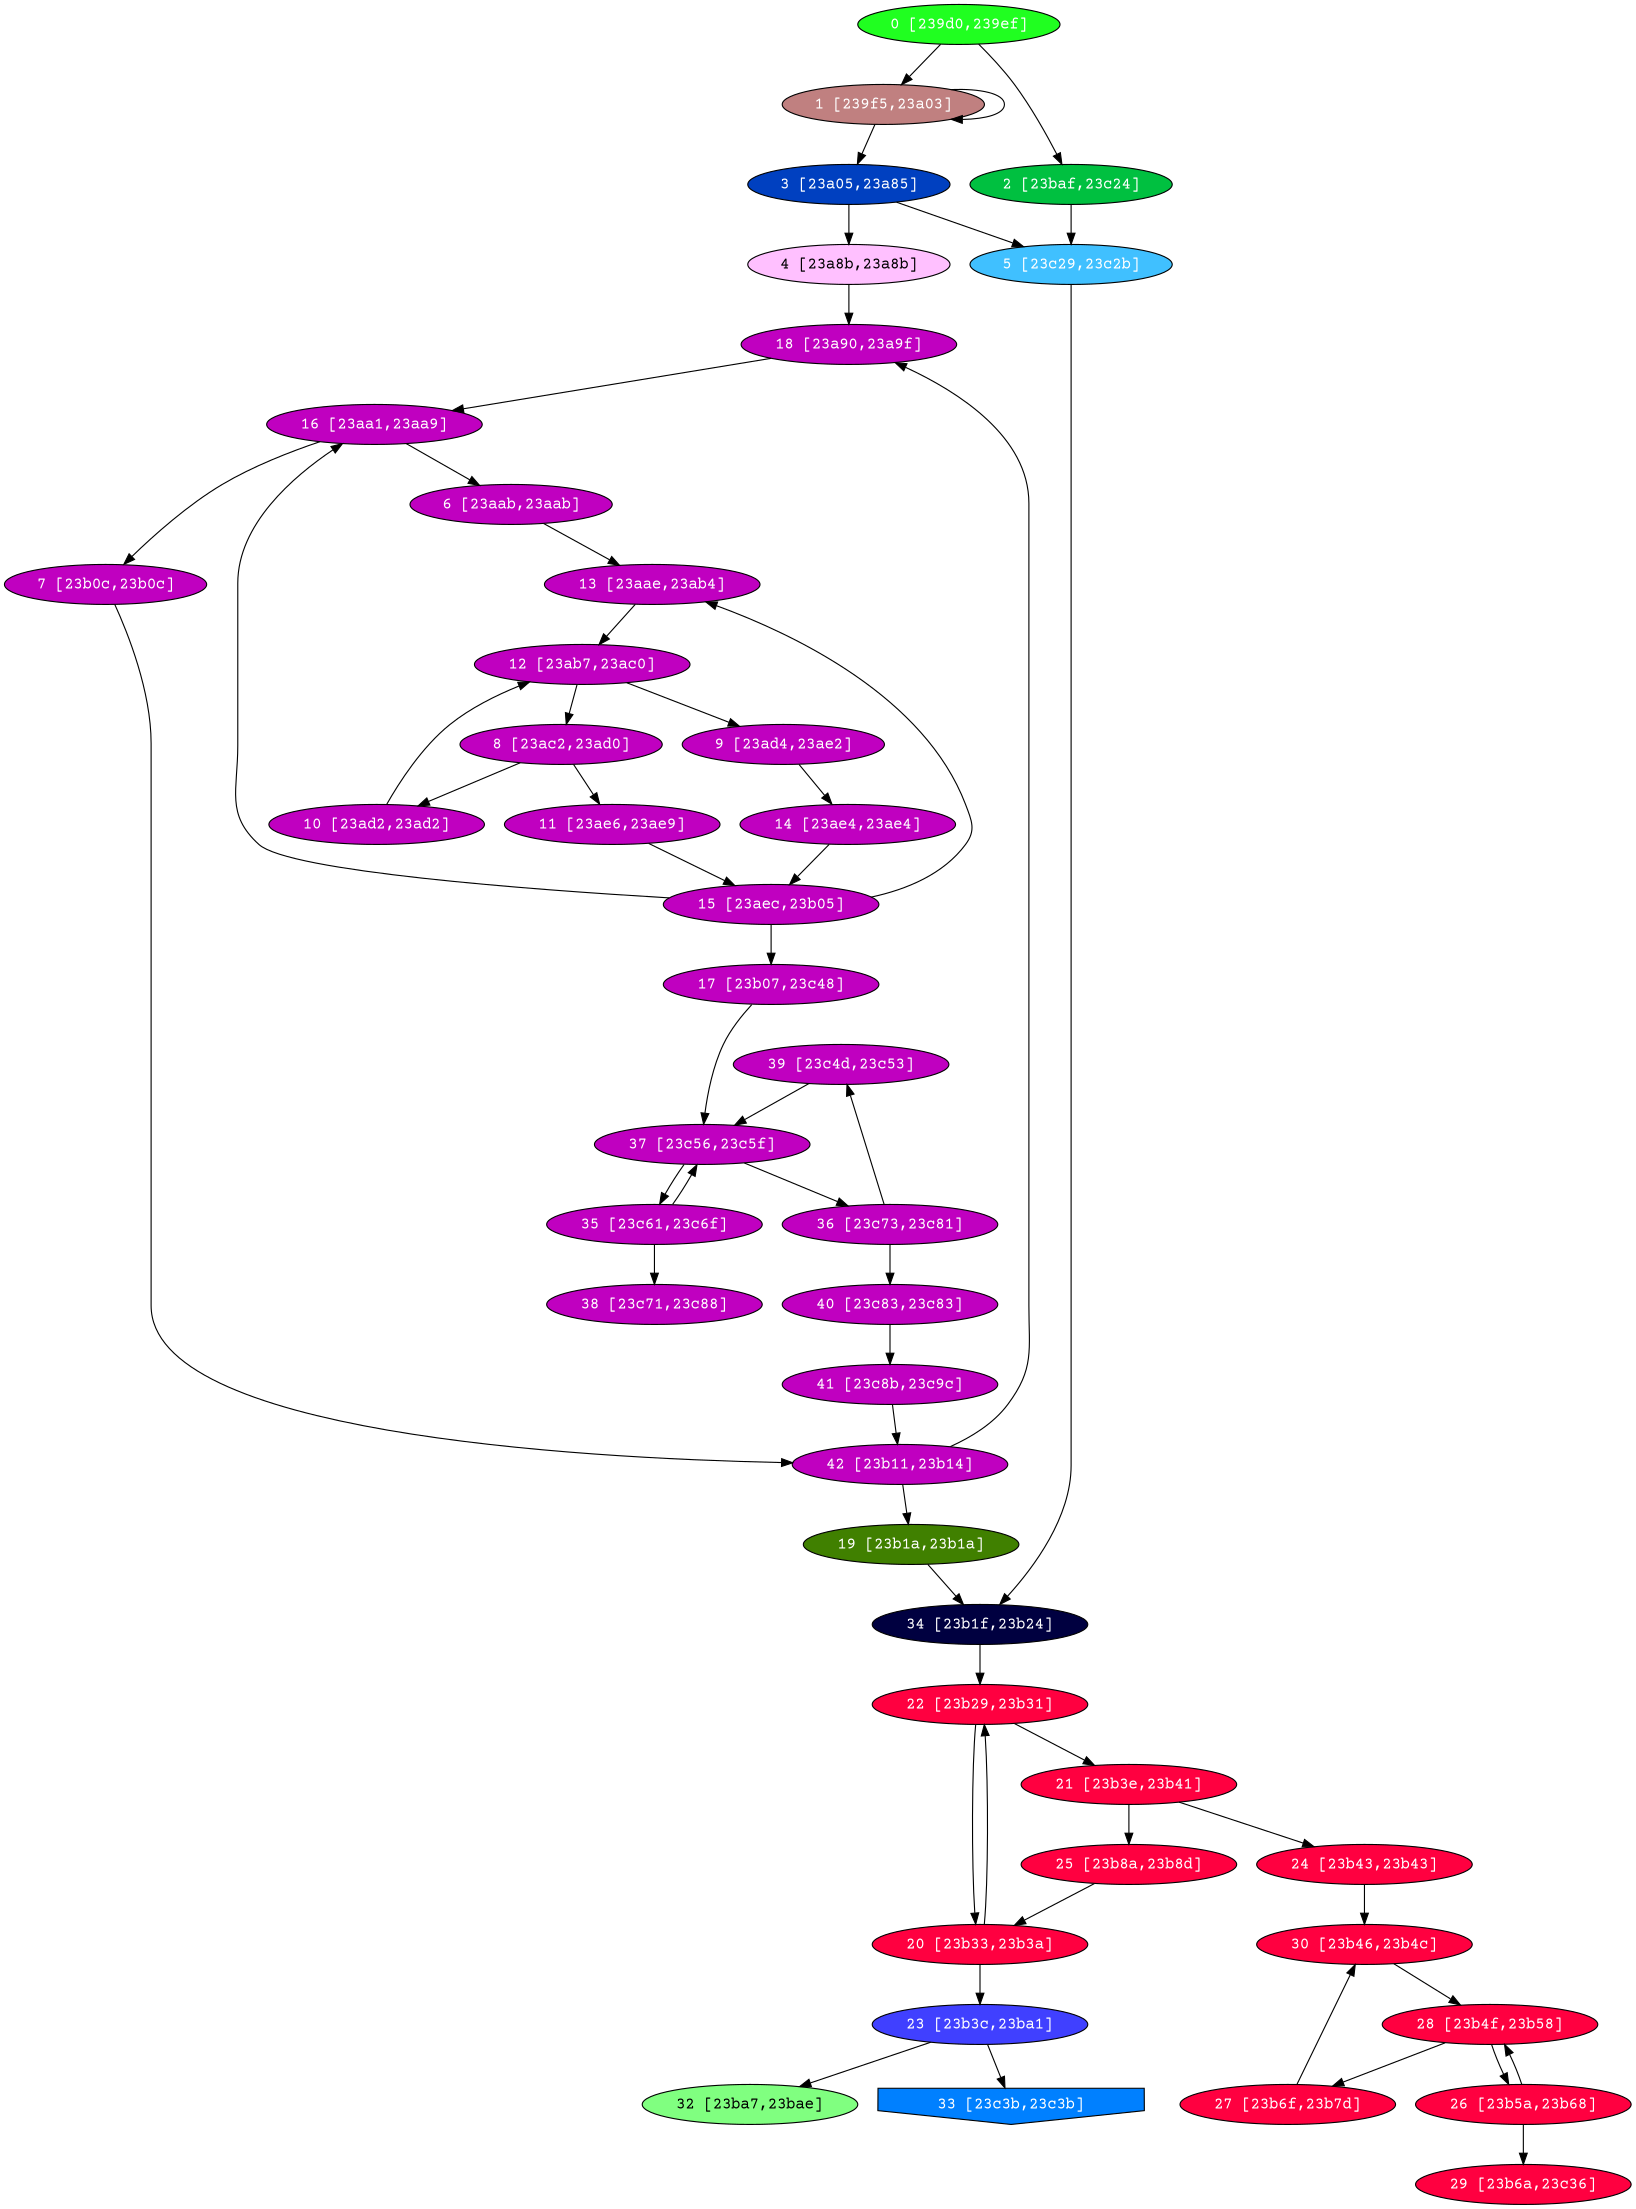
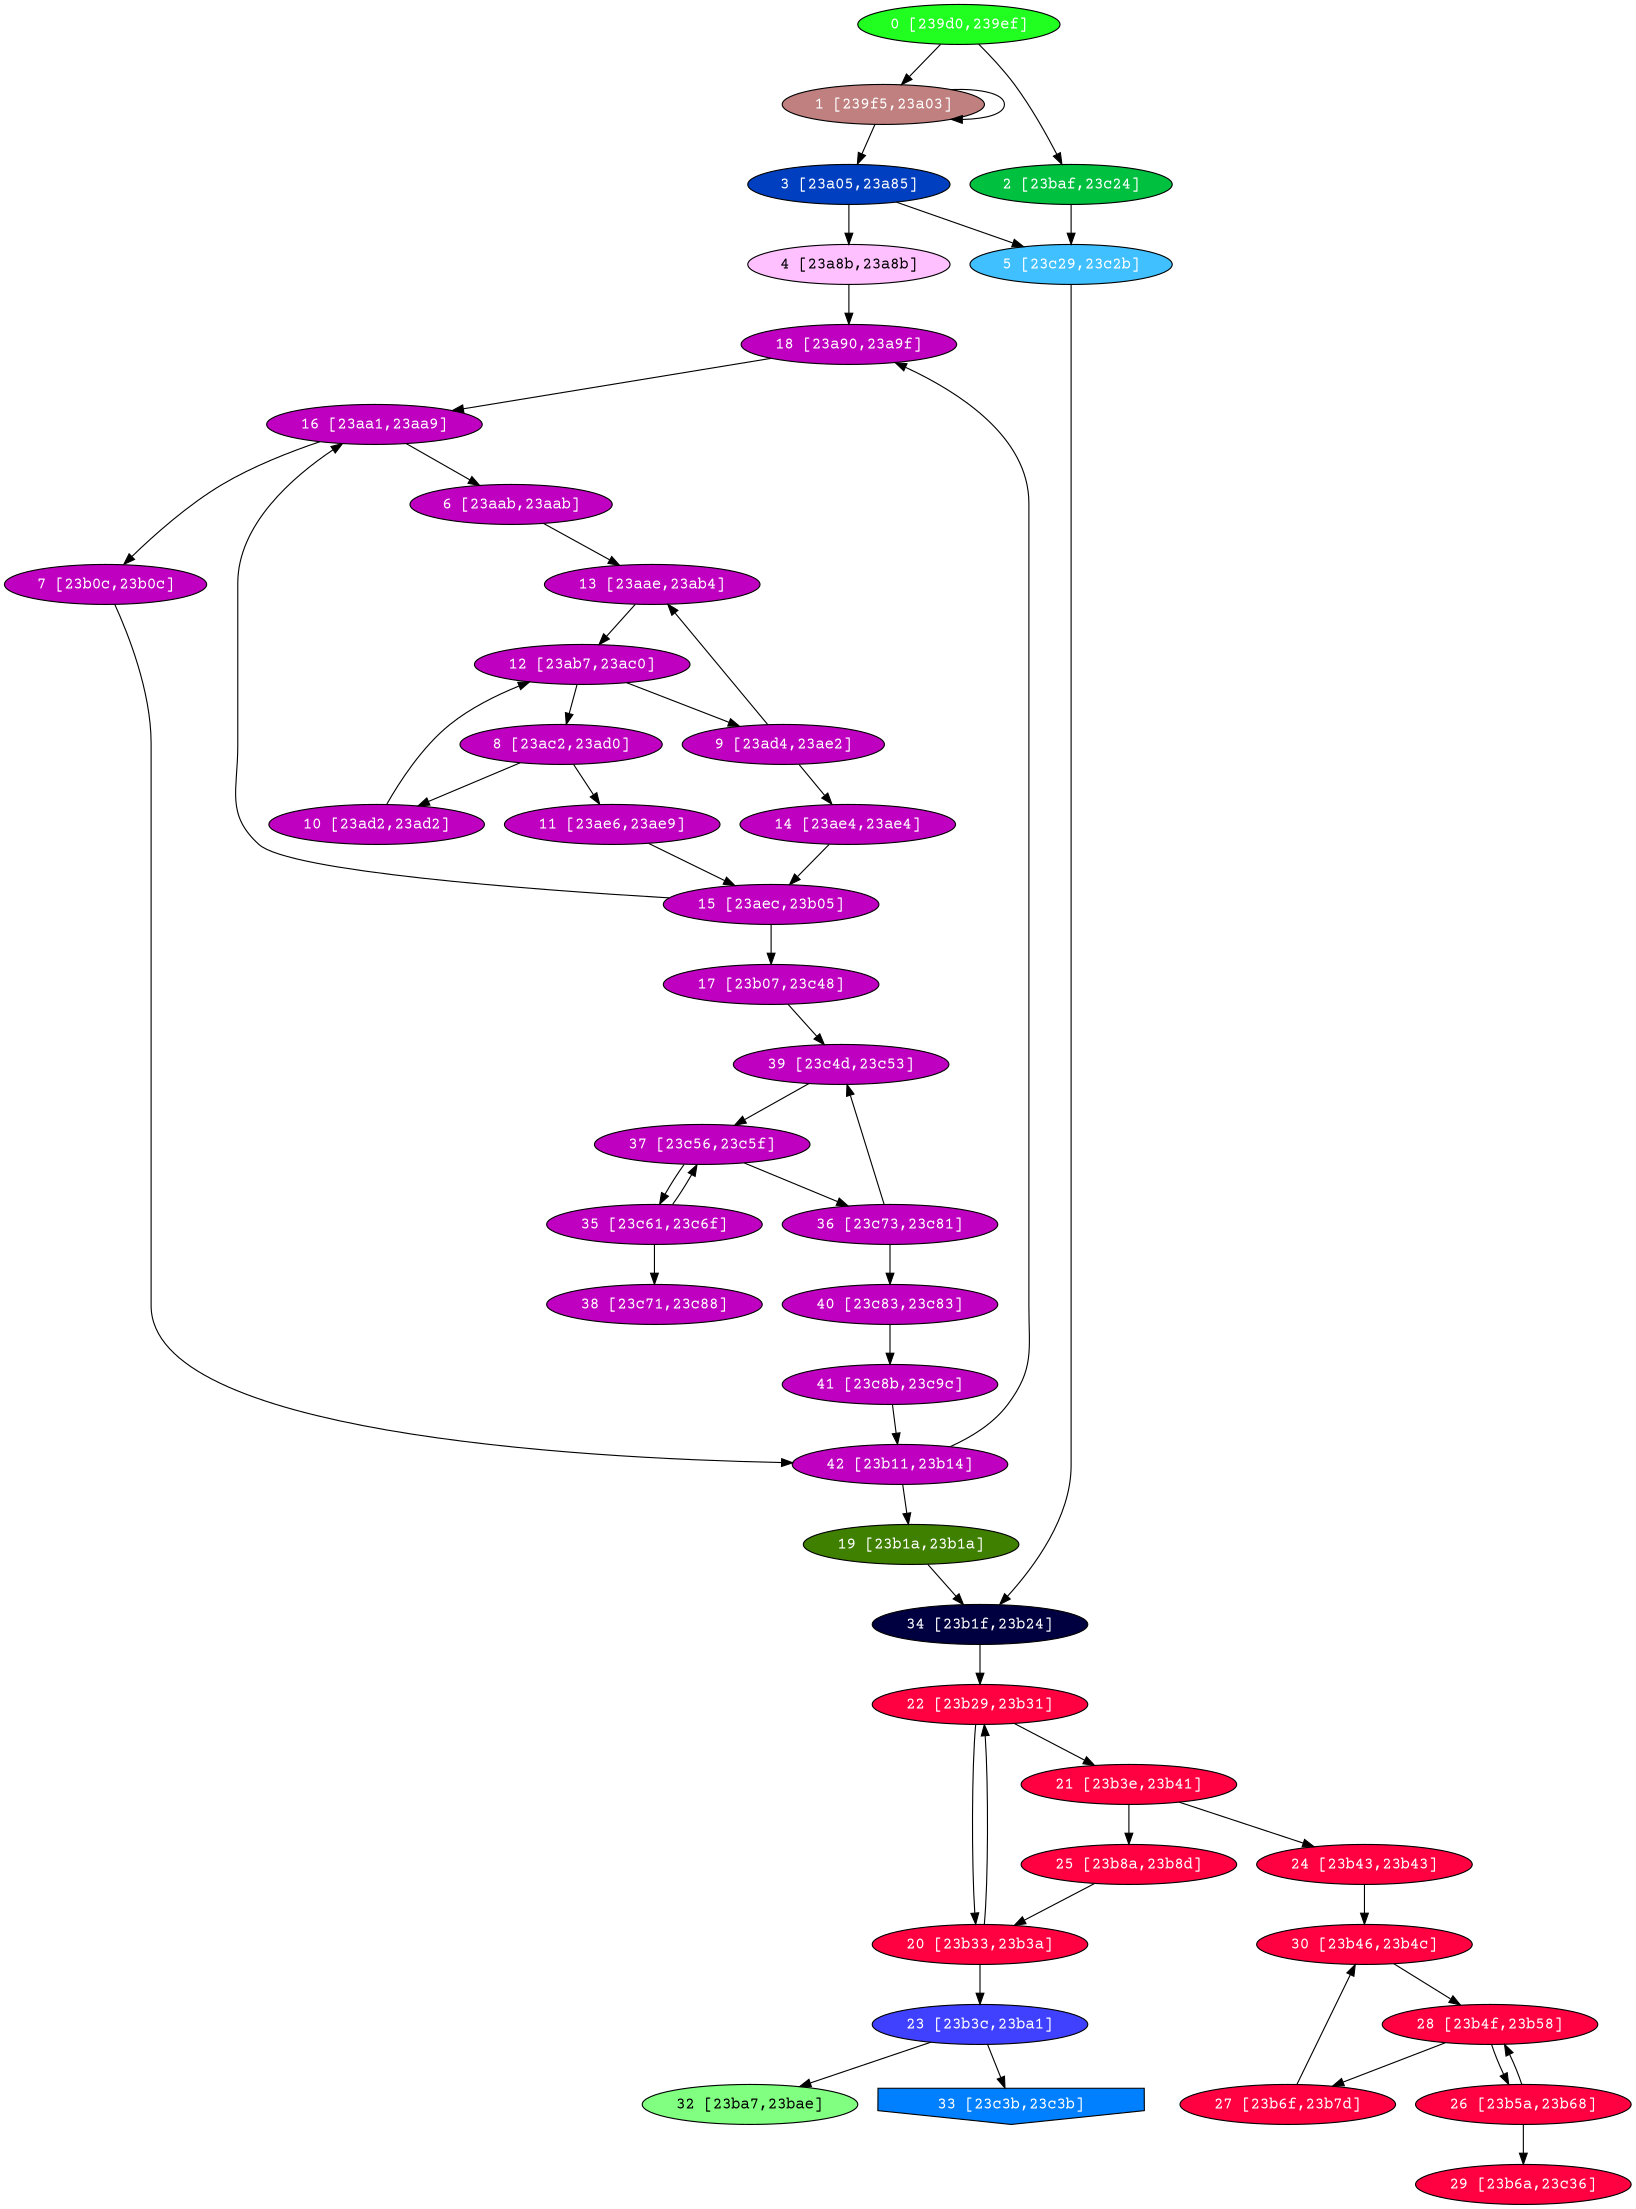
(919, 731) -> (721, 669)
(719, 1055) -> (802, 1020)
